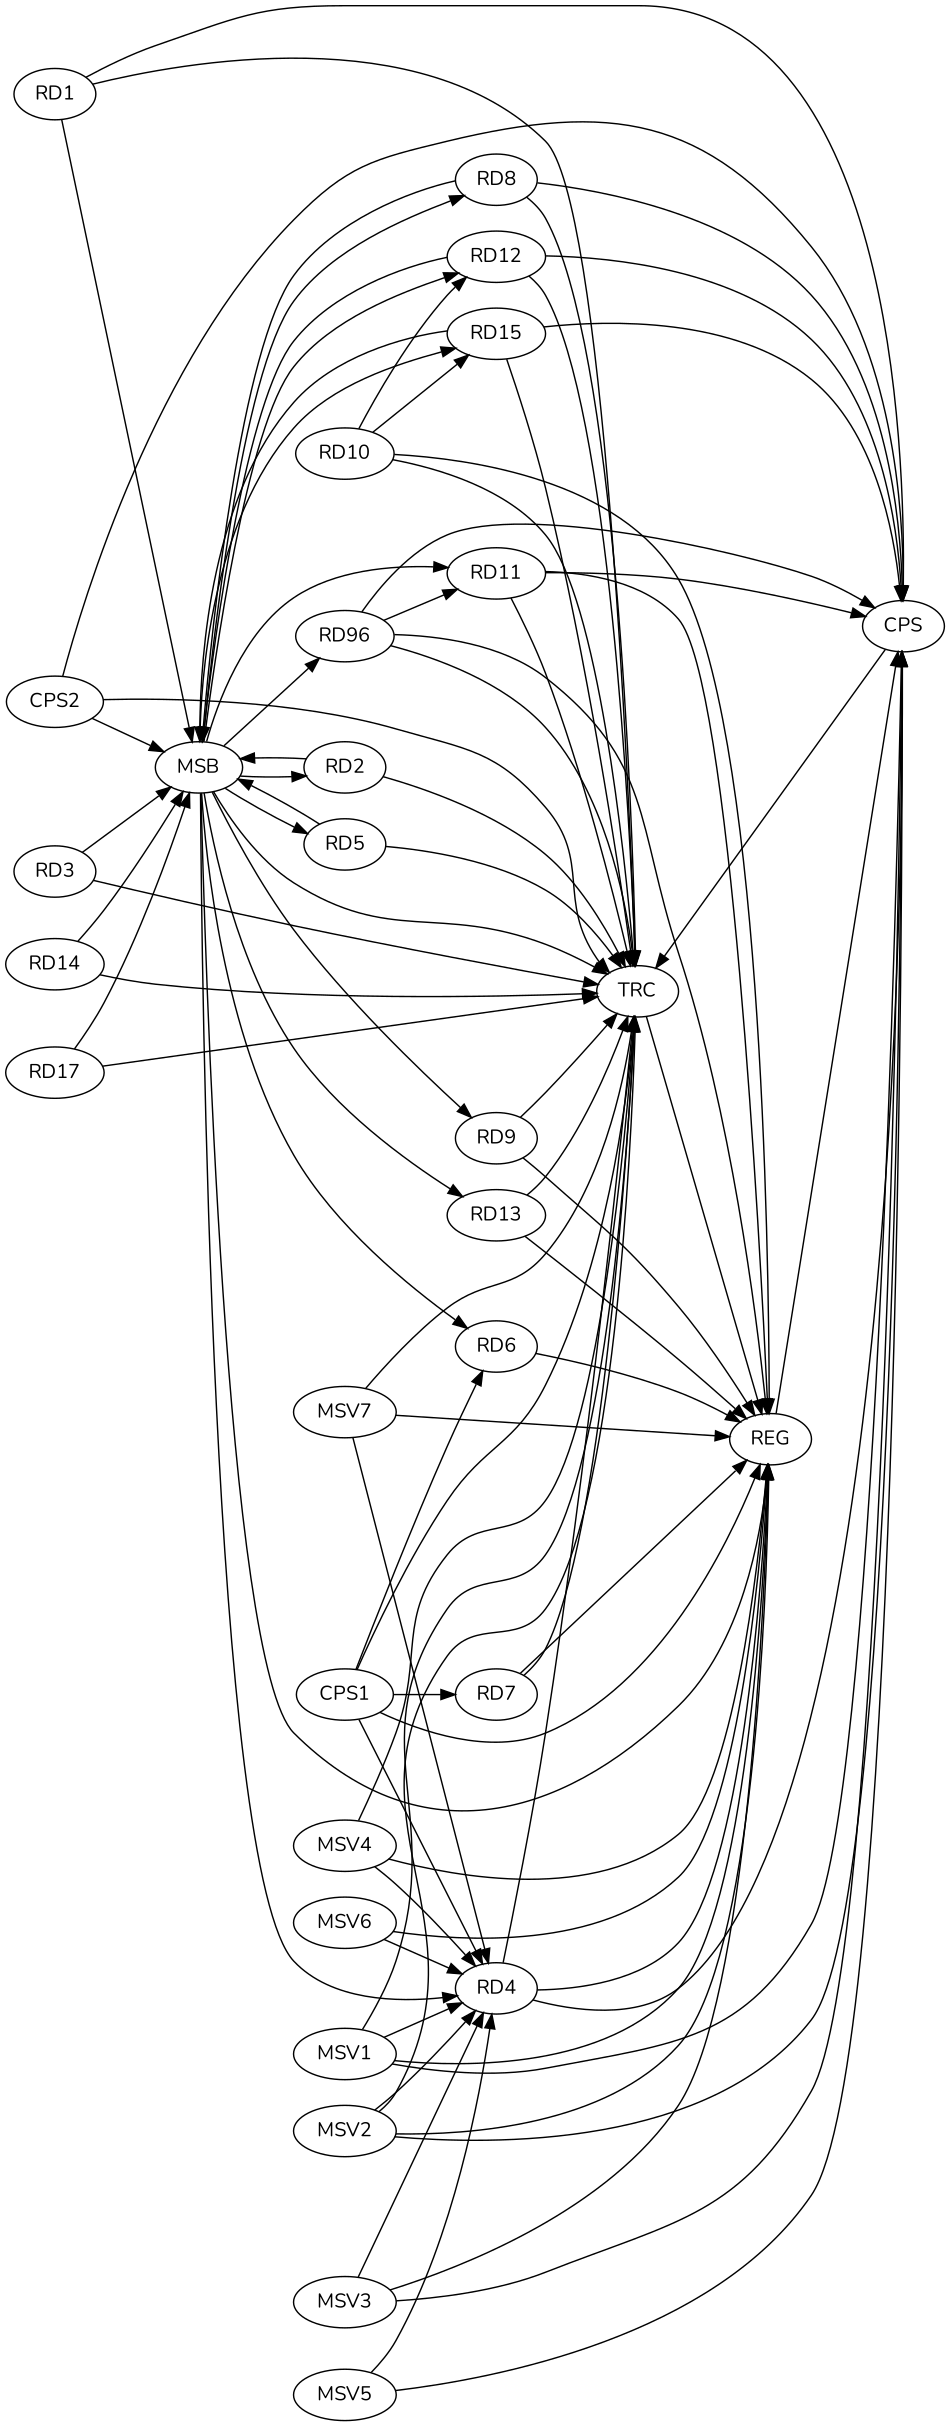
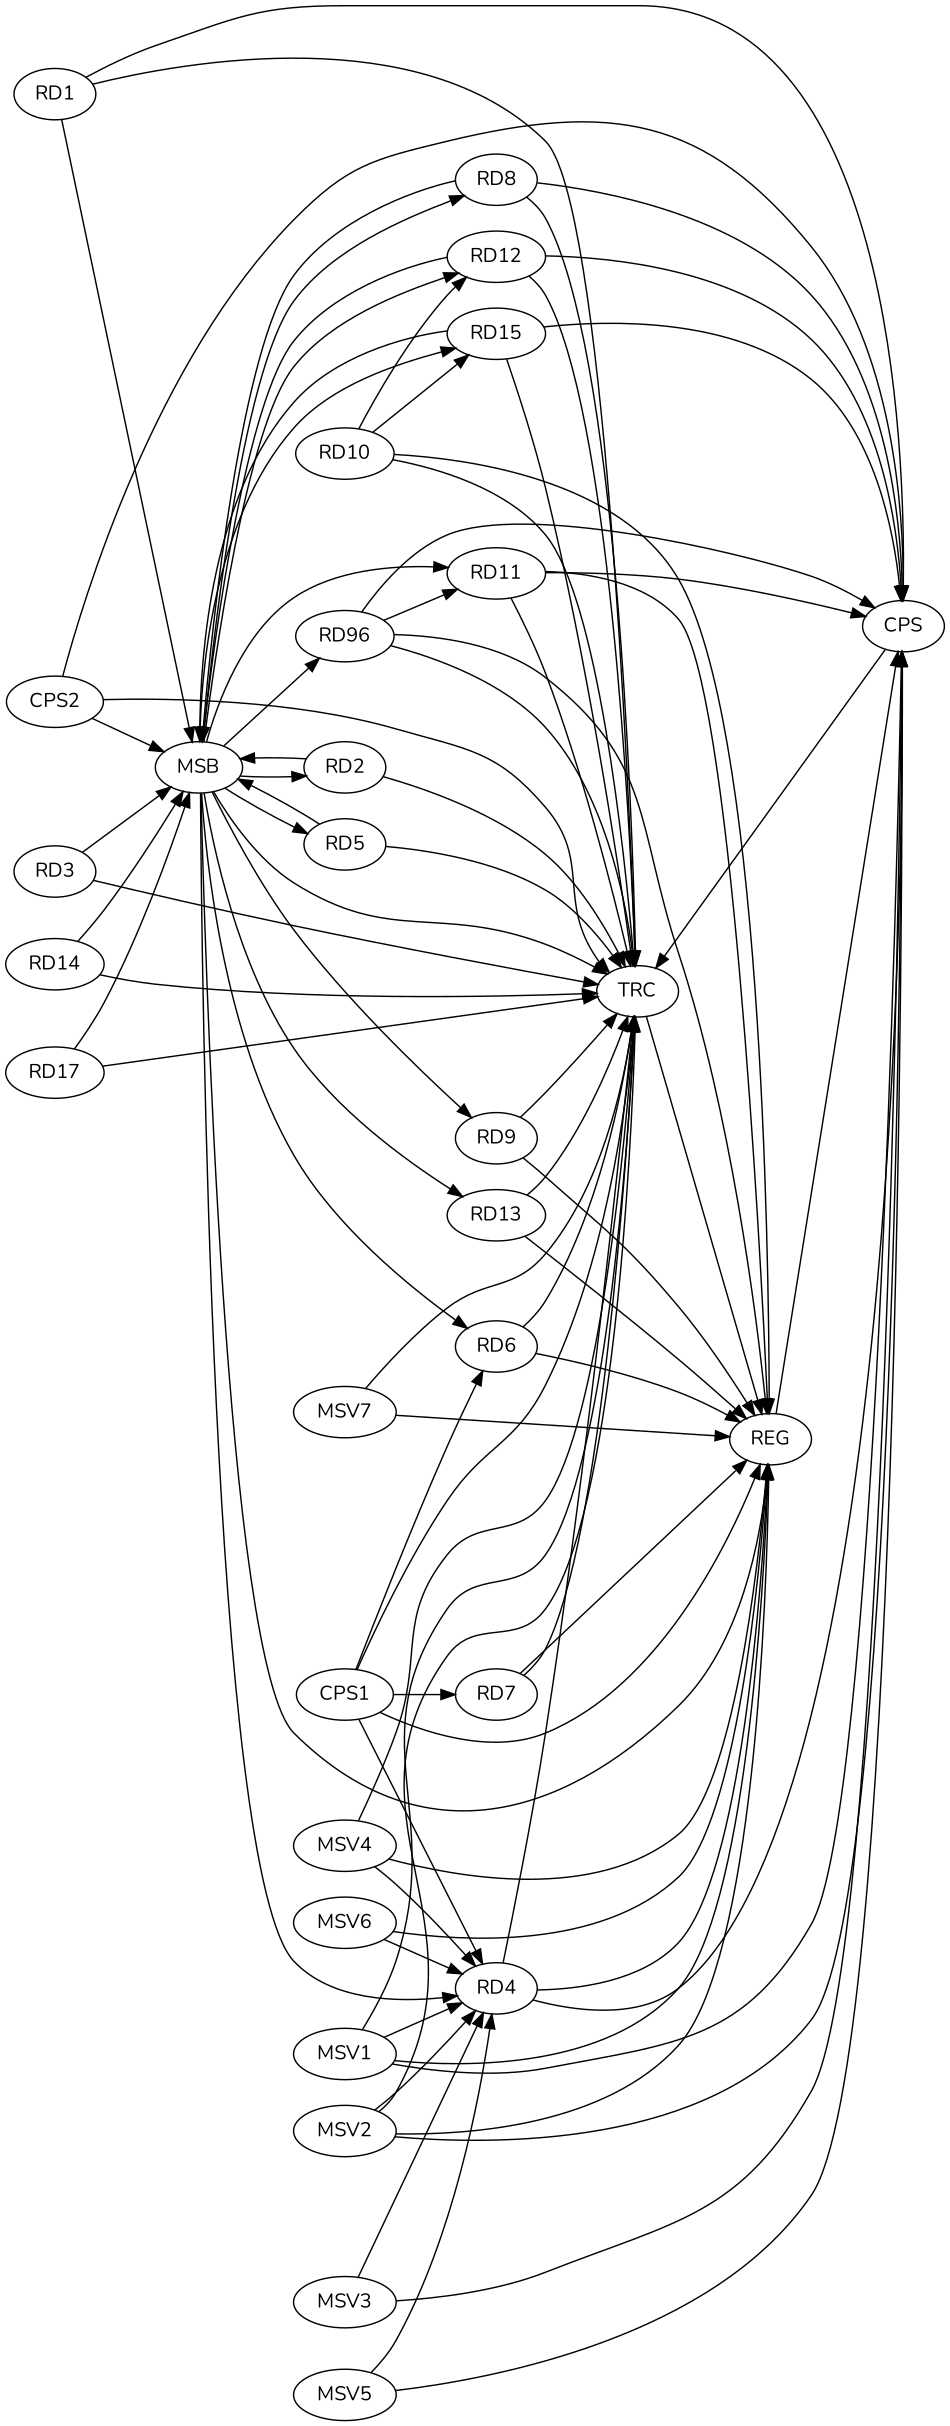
none -> (593, 1194)
(425, 1719) -> none
(718, 1993) -> none
